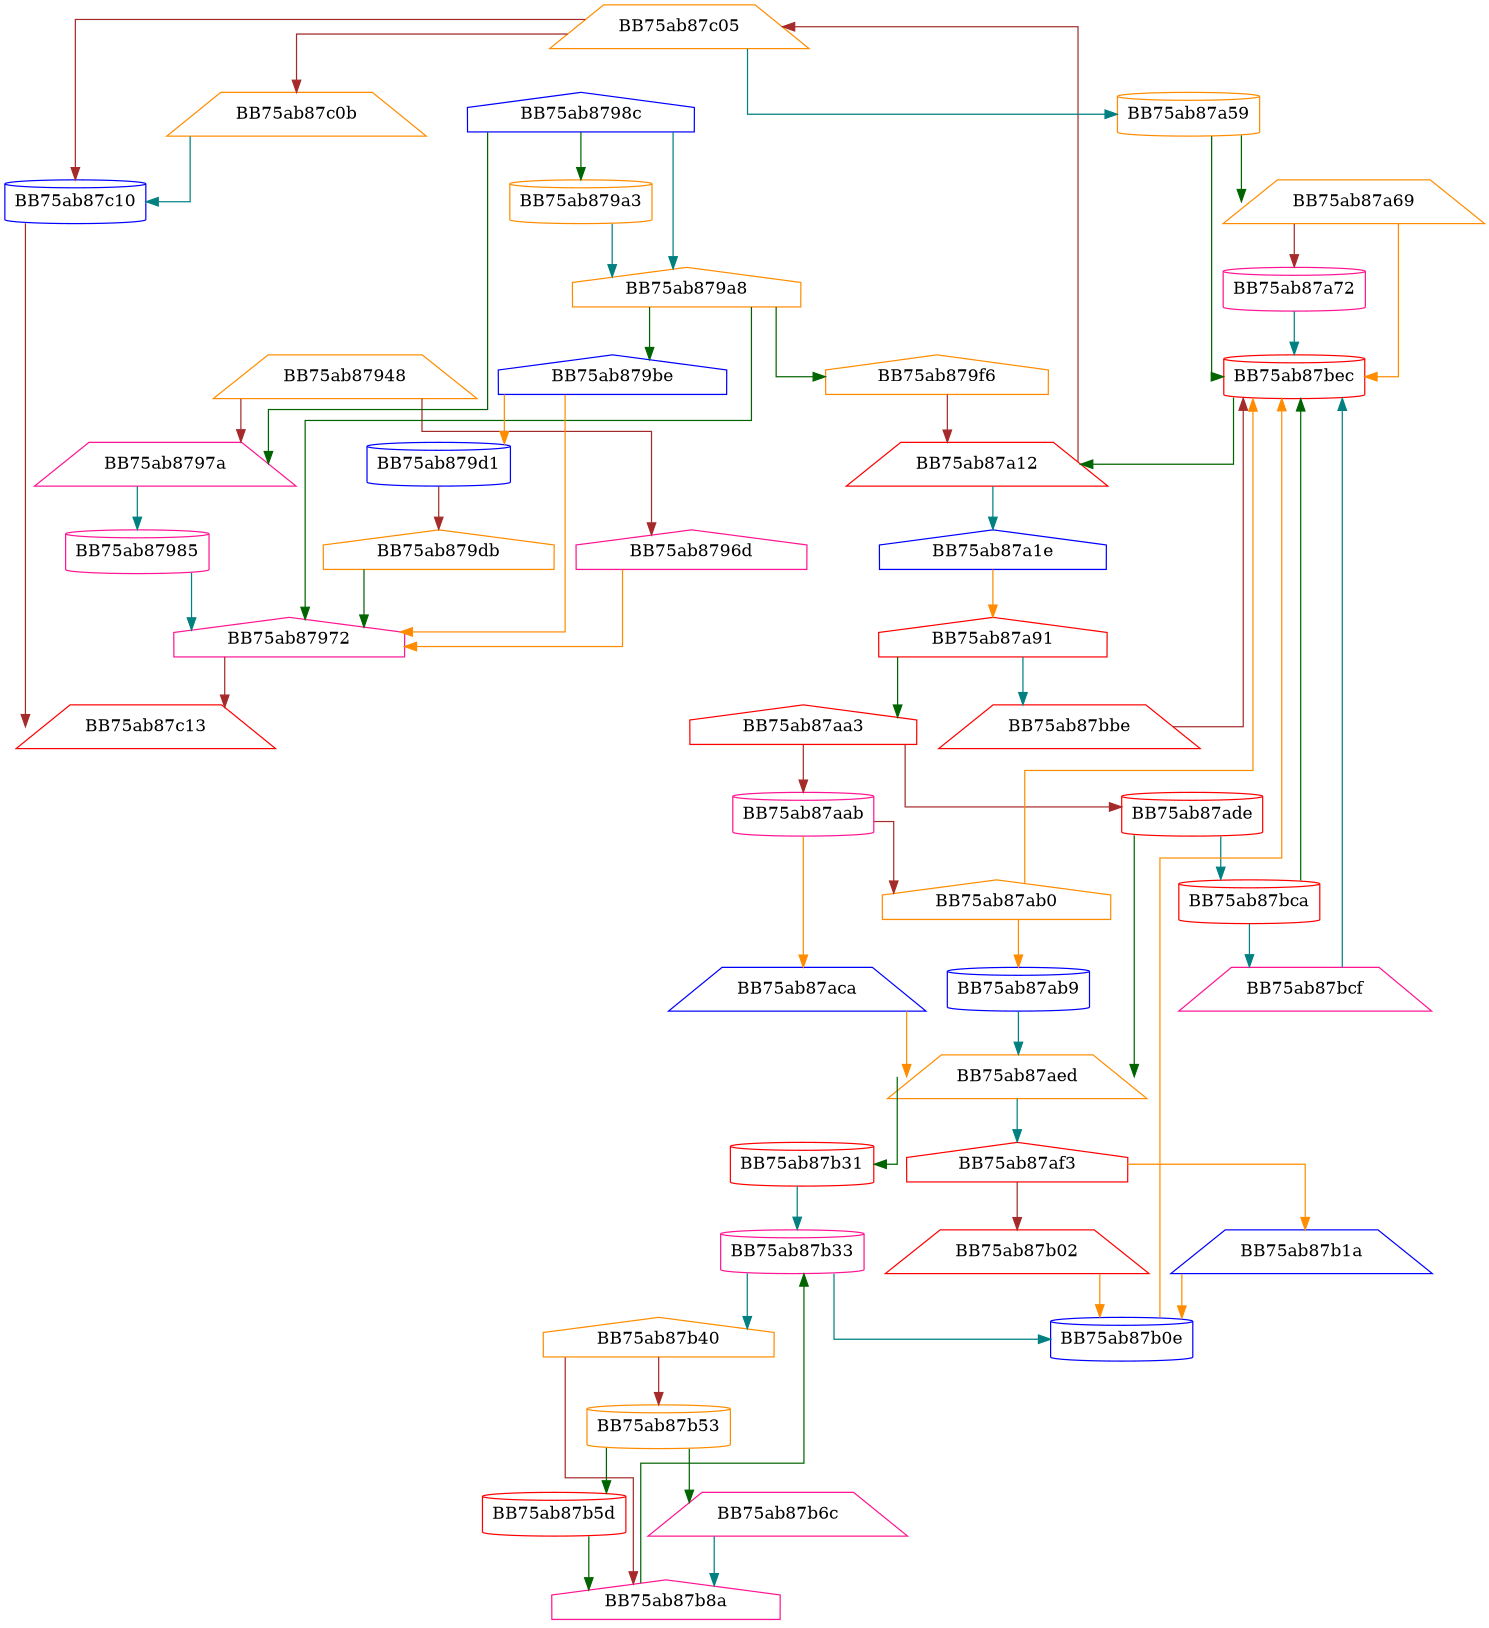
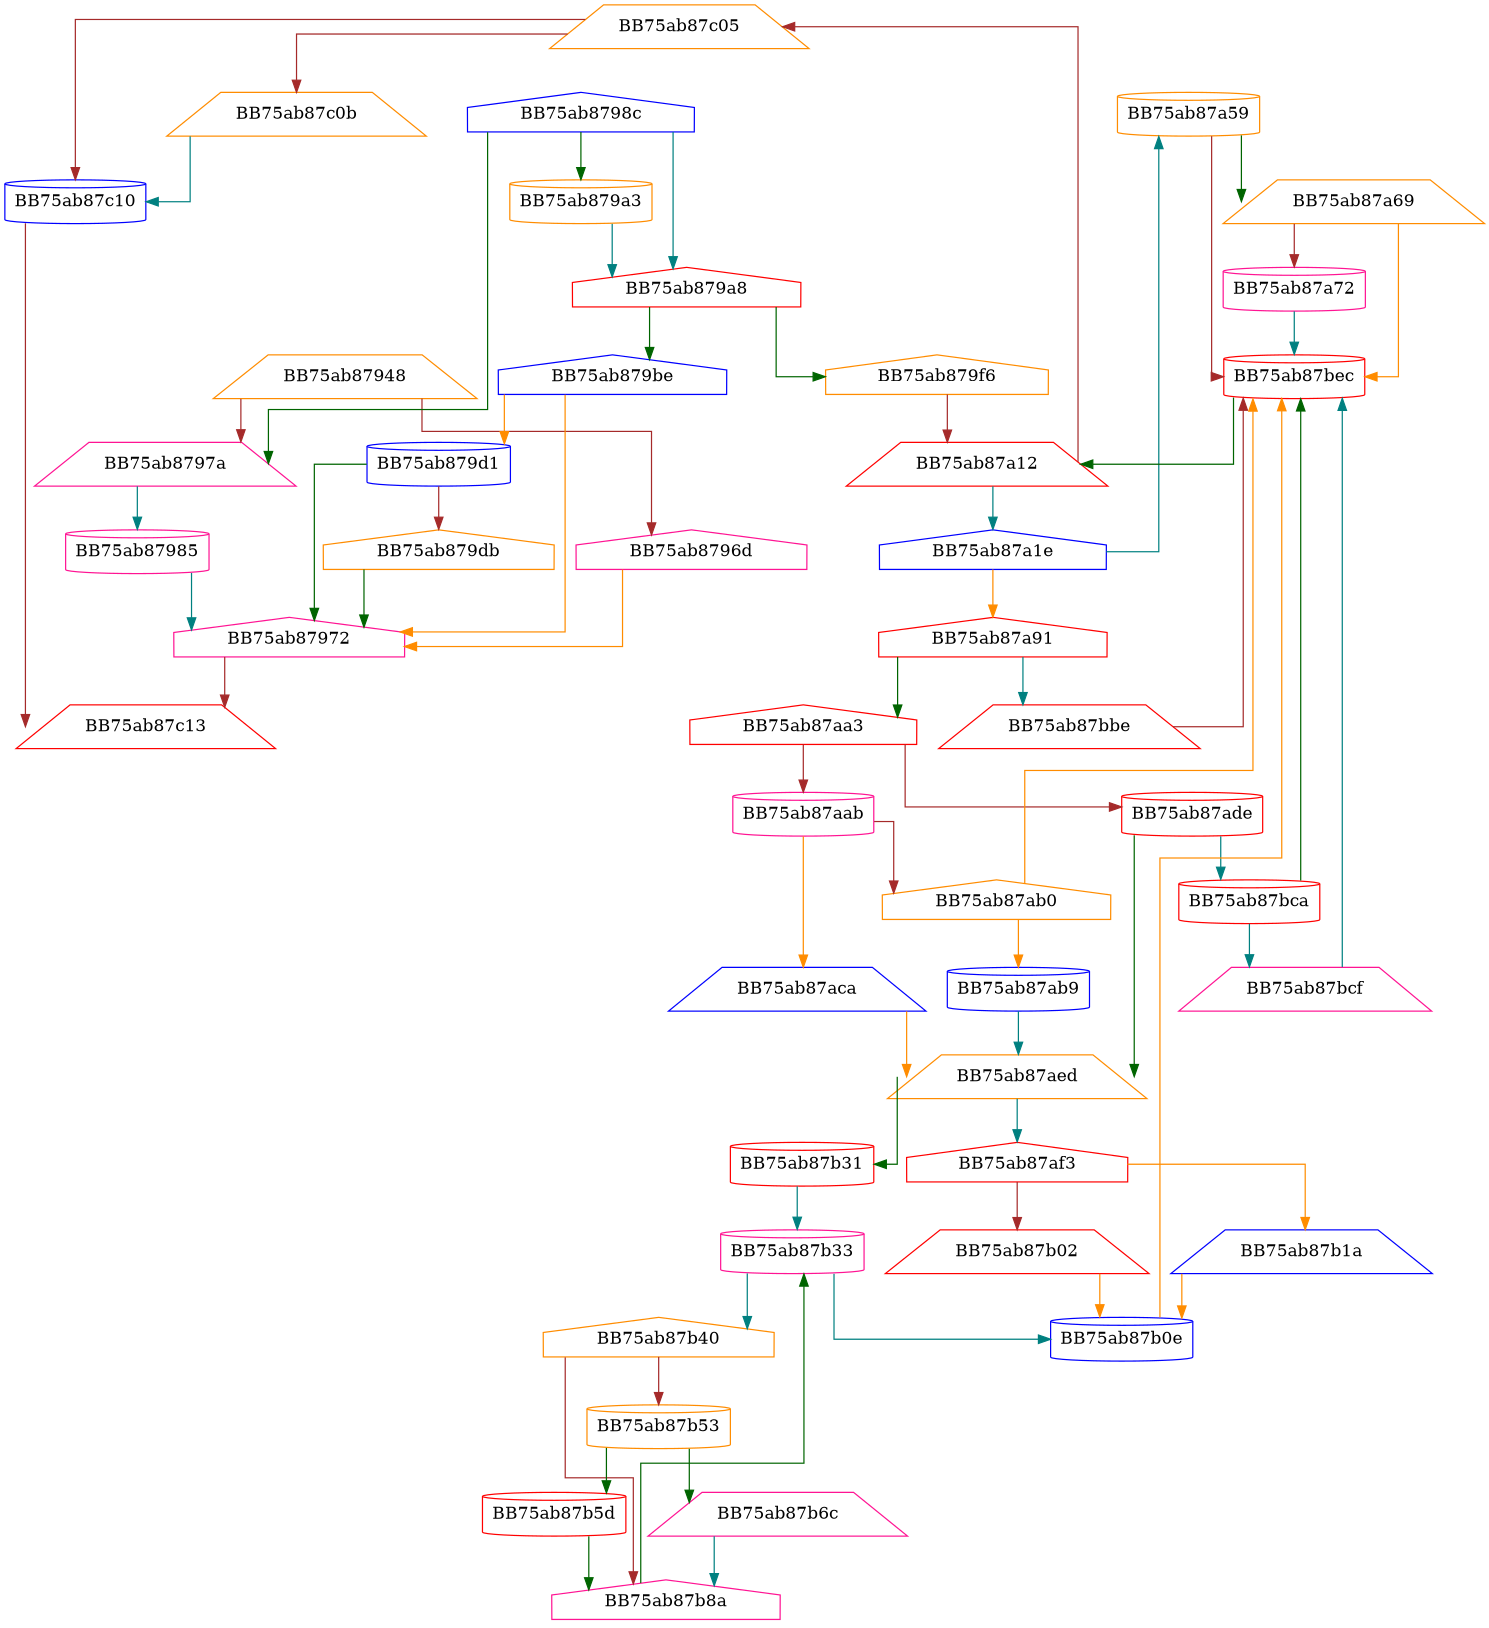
(894, 114) -> (1159, 376)
(1212, 257) -> (1212, 257)
(687, 289) -> (687, 289)
(492, 420) -> (314, 510)
